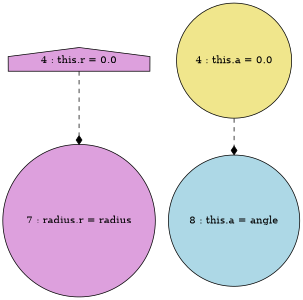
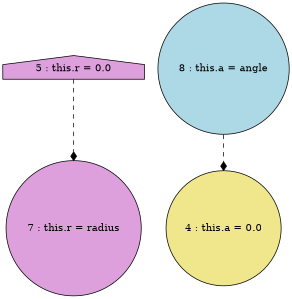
(79, 61) -> (74, 69)
(234, 132) -> (224, 148)
(79, 221) -> (74, 228)
